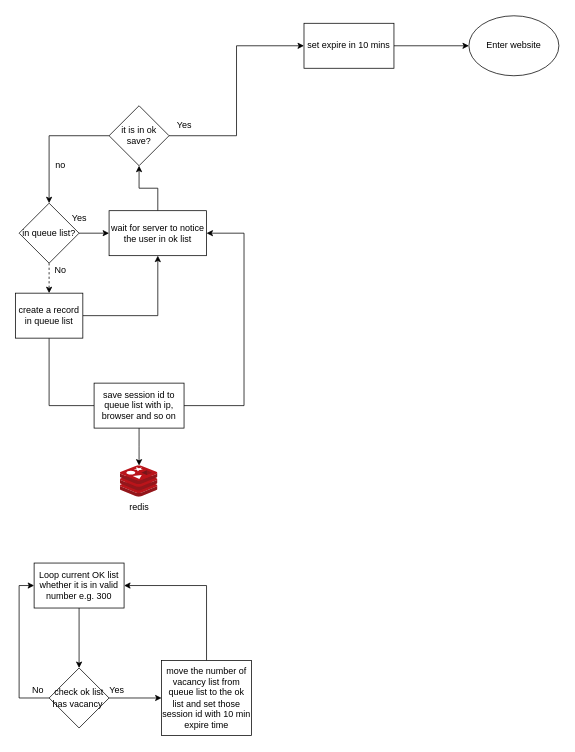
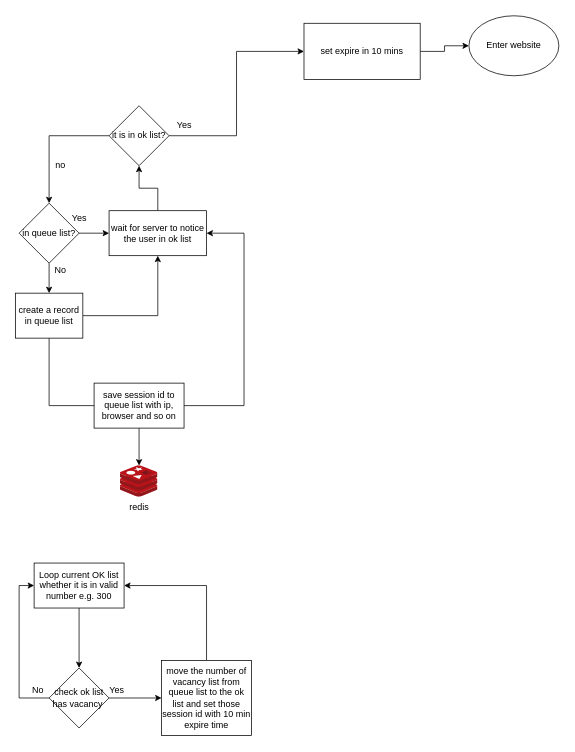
(349, 45) -> (362, 51)
(139, 135) -> (139, 135)
(49, 275) -> (49, 275)
